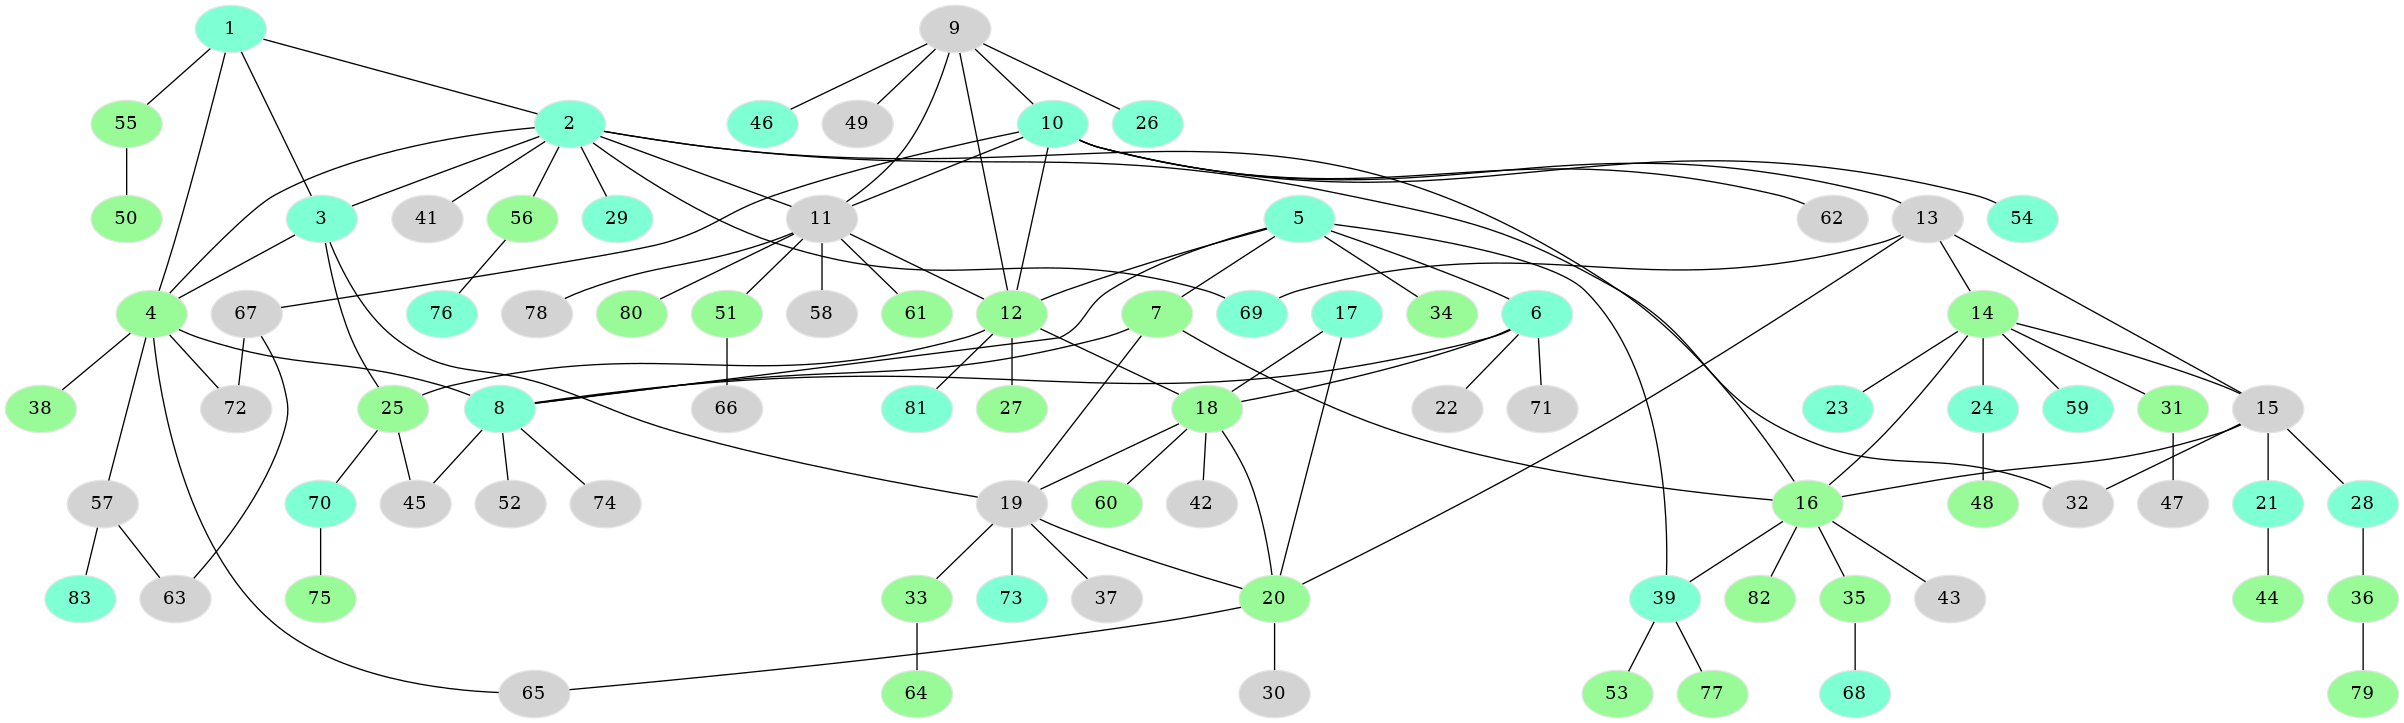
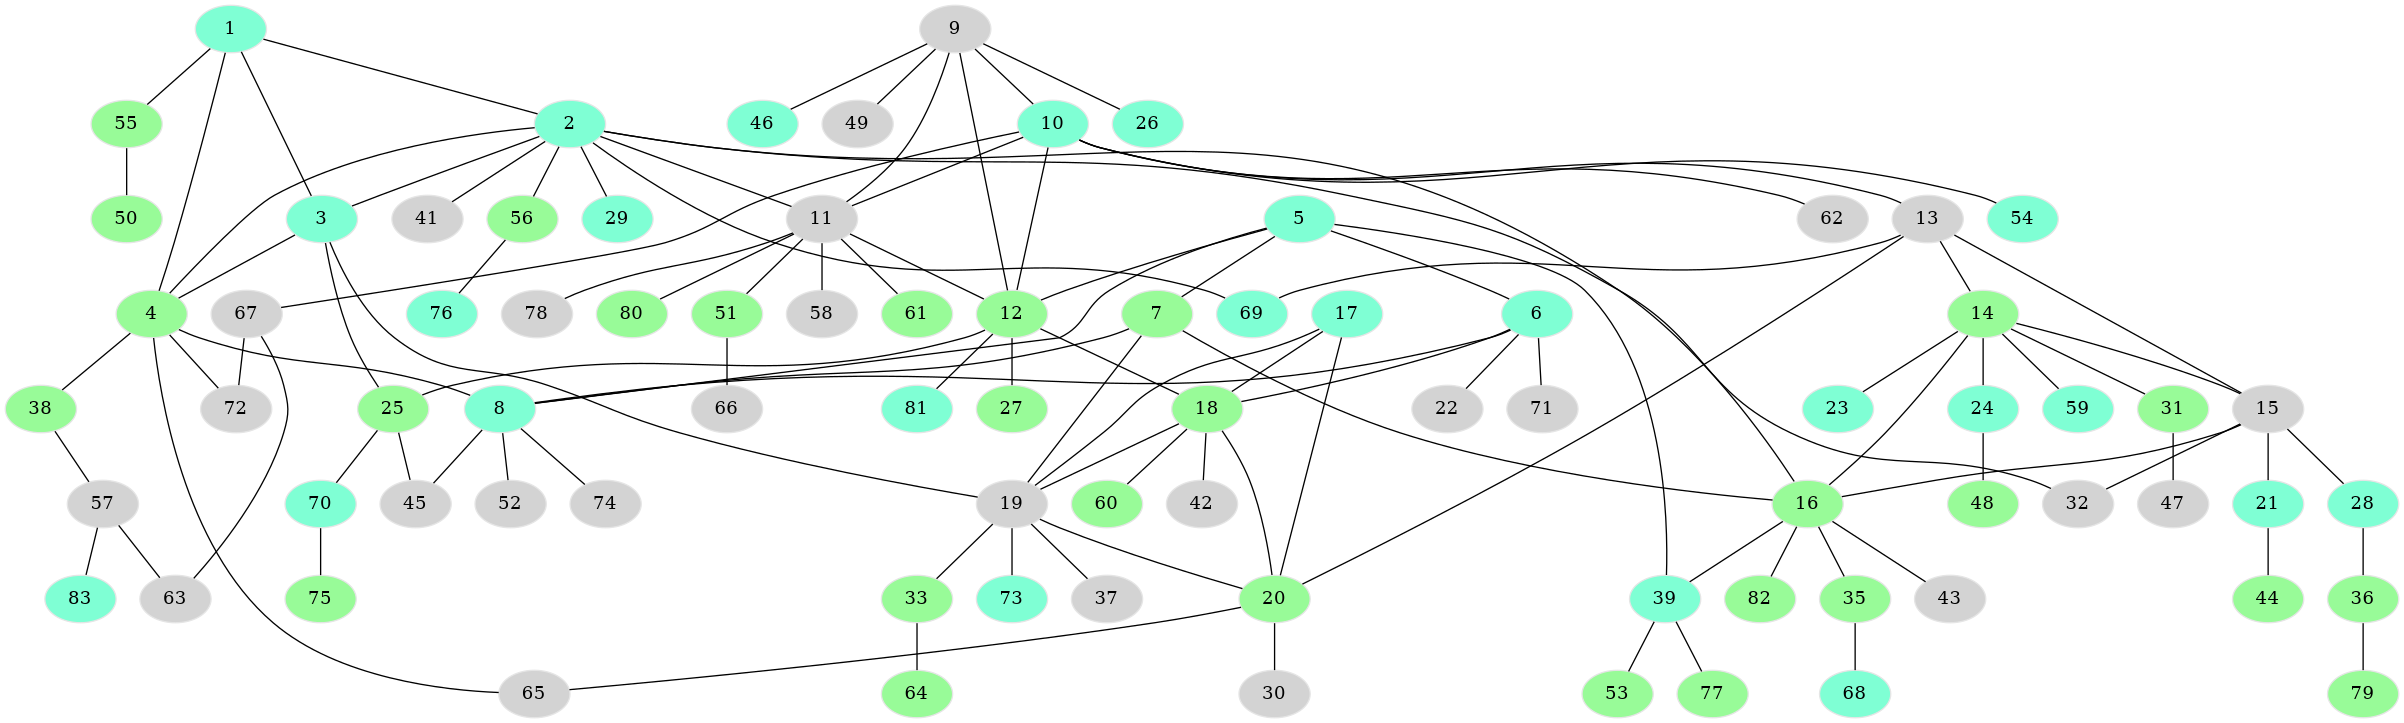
(1442, 314) -> none
none -> (1150, 391)
(127, 409) -> (72, 457)
